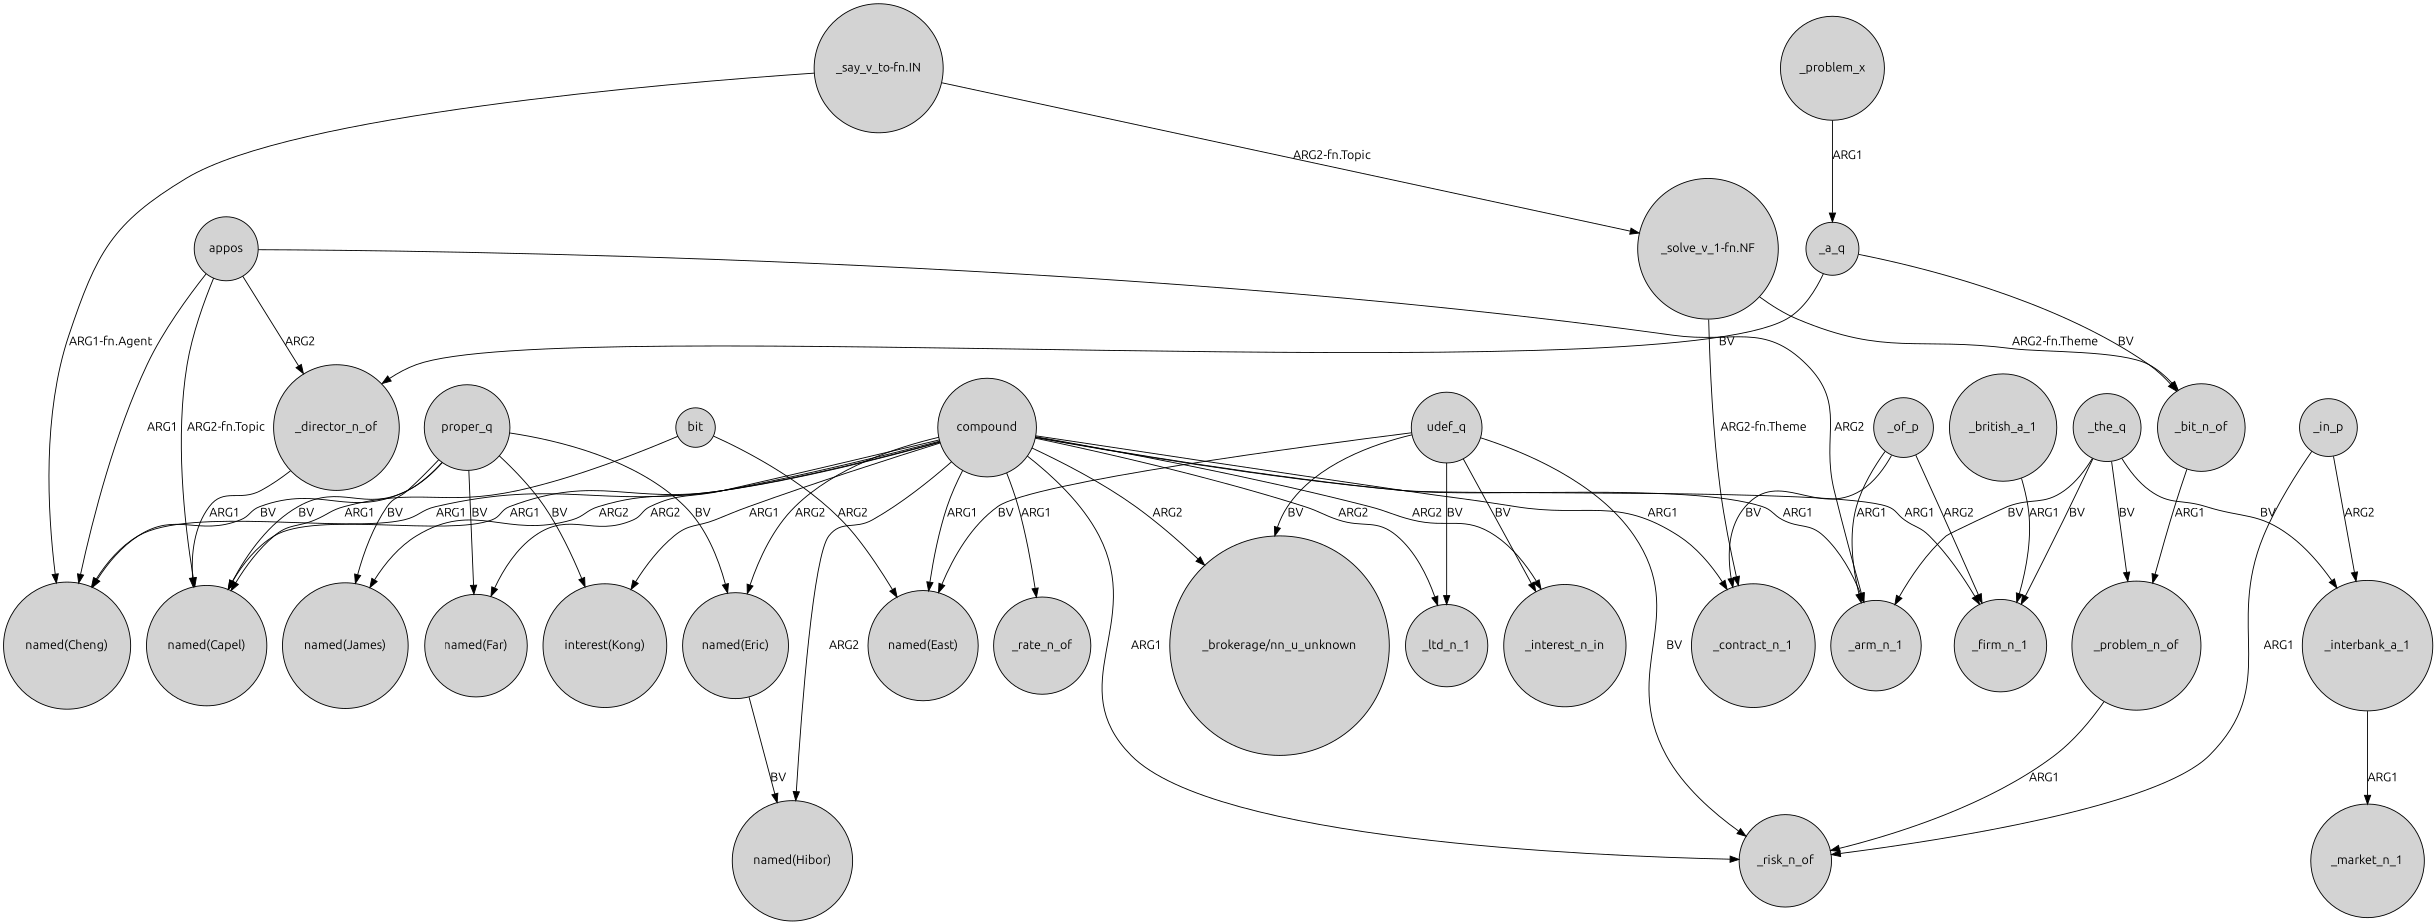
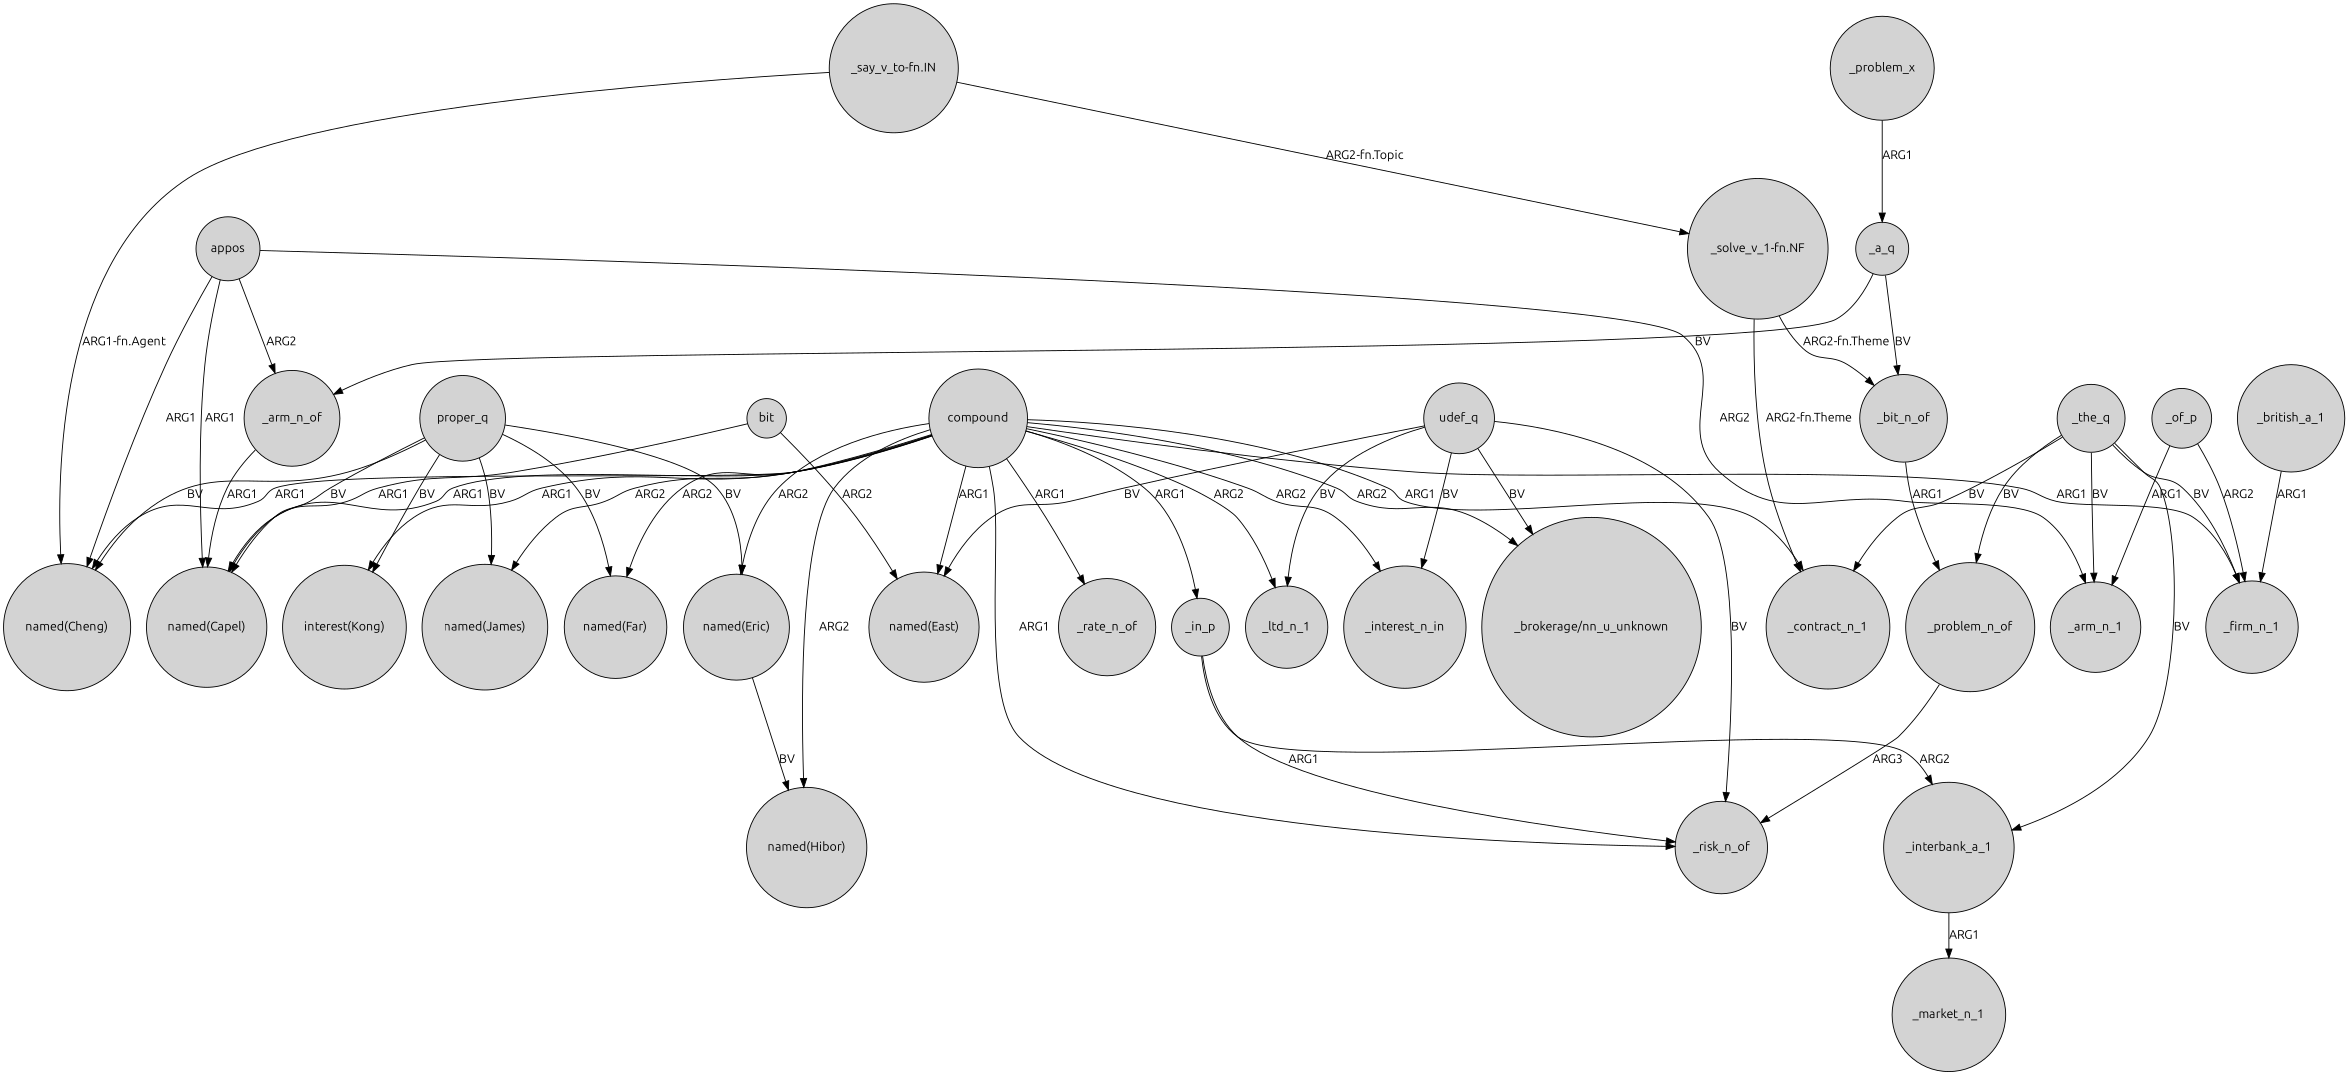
(226, 428) -> (220, 418)
(336, 428) -> (292, 418)
(1466, 493) -> (1133, 479)
(1744, 508) -> (1955, 496)
(2044, 778) -> (1888, 760)
